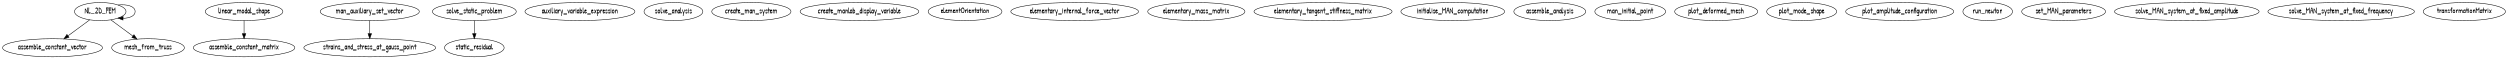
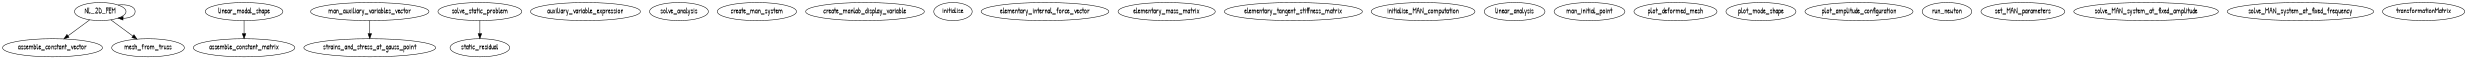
(370, 12) -> (370, 12)
(965, 12) -> (953, 12)
(1550, 12) -> (1515, 12)
